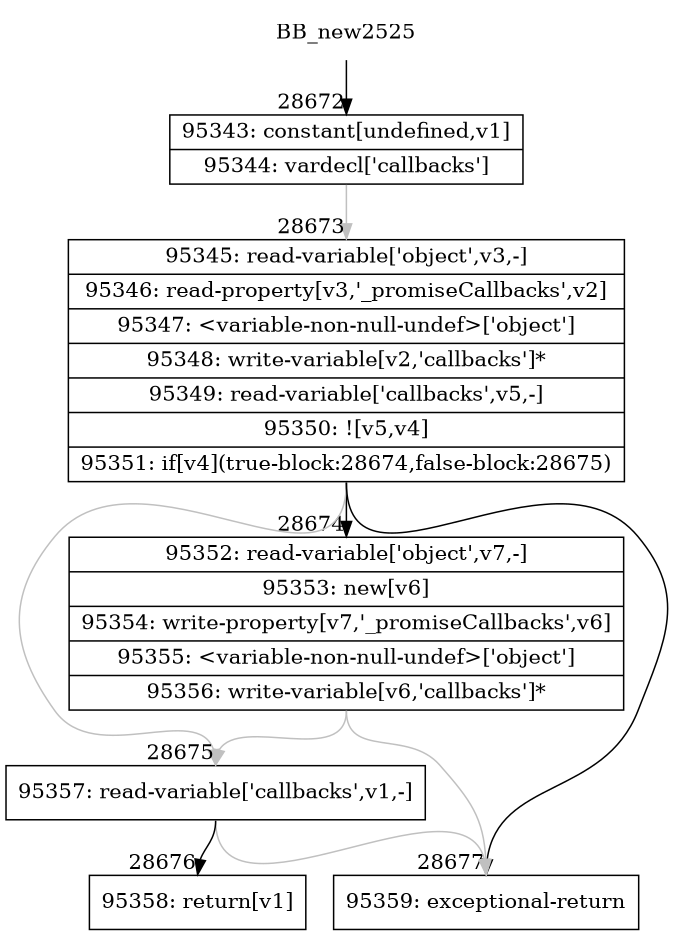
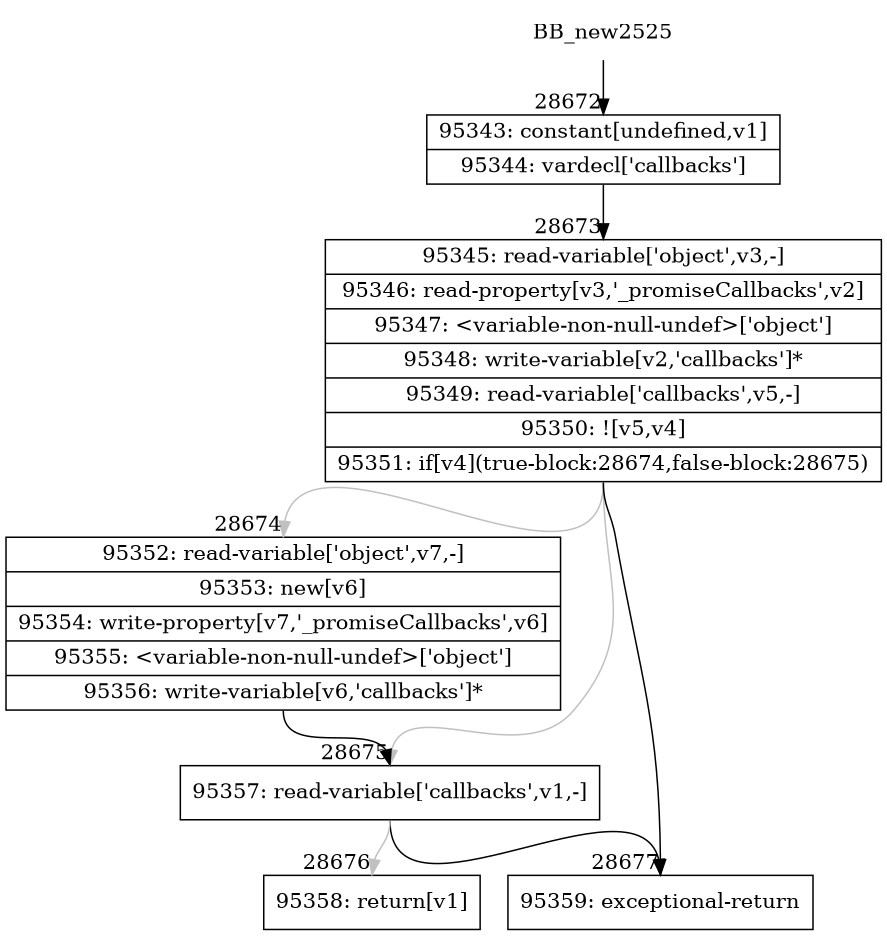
(346, 204) -> (603, 204)
(346, 502) -> (451, 512)
(289, 738) -> (329, 738)
(436, 762) -> none
(211, 841) -> (385, 841)
(344, 849) -> (518, 849)
